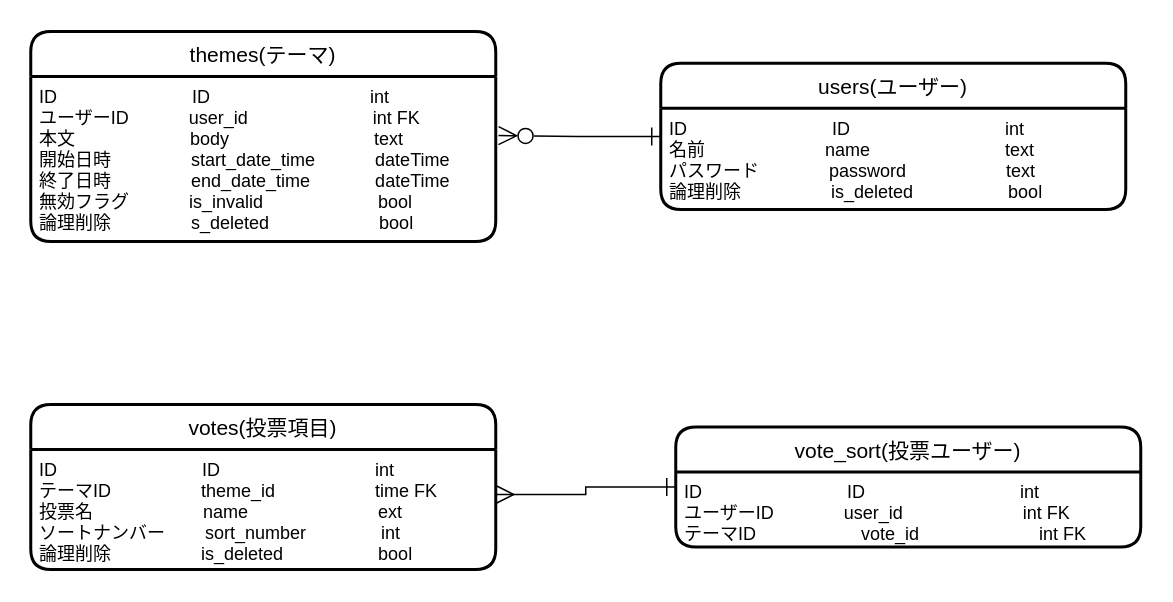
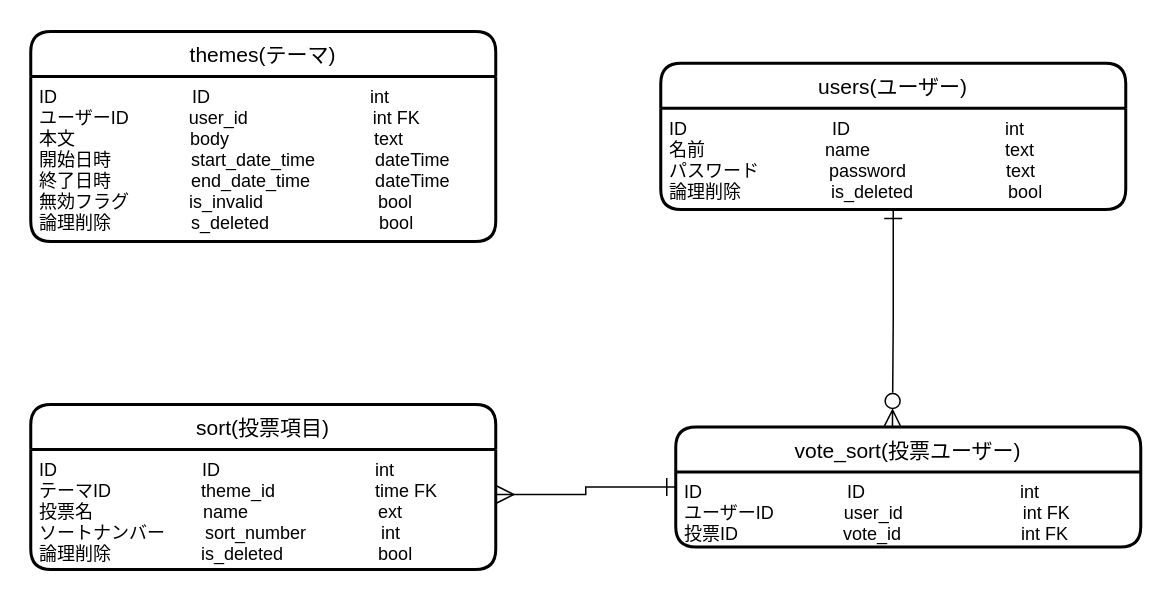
(596, 136) -> none
none -> (893, 302)
(263, 428) -> (263, 428)
(951, 492) -> (951, 492)
